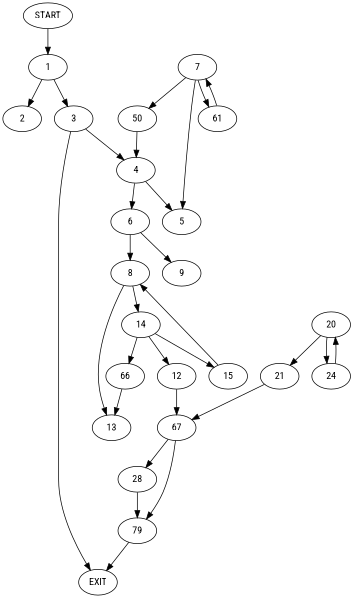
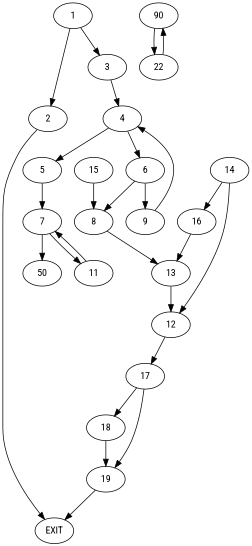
(48, 16) -> none
(217, 119) -> (94, 273)
(137, 141) -> (173, 167)
(188, 141) -> (42, 192)
(135, 295) -> none
none -> (171, 295)
(331, 325) -> (159, 16)
(181, 349) -> none
(59, 350) -> (3, 322)
(125, 376) -> (197, 222)
(280, 376) -> none
(331, 376) -> (159, 67)
(177, 428) -> (145, 376)
(137, 479) -> (106, 428)
(137, 531) -> (106, 479)
